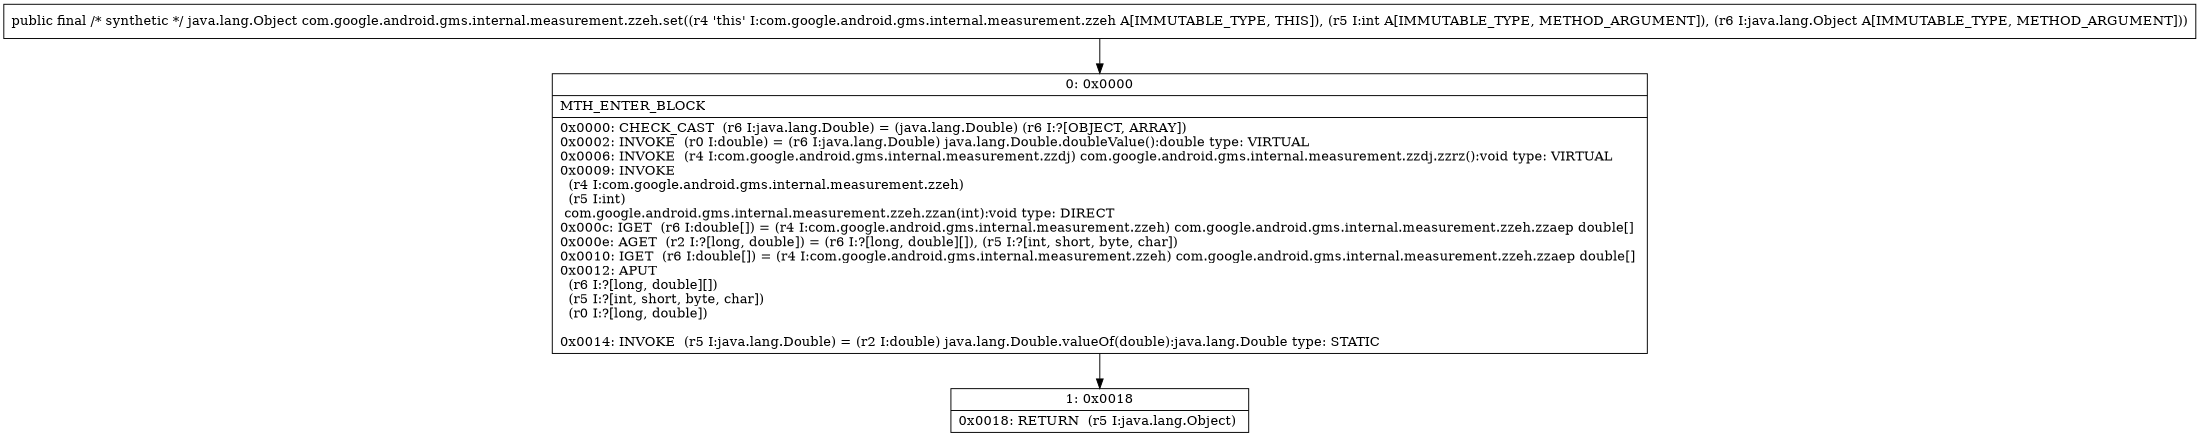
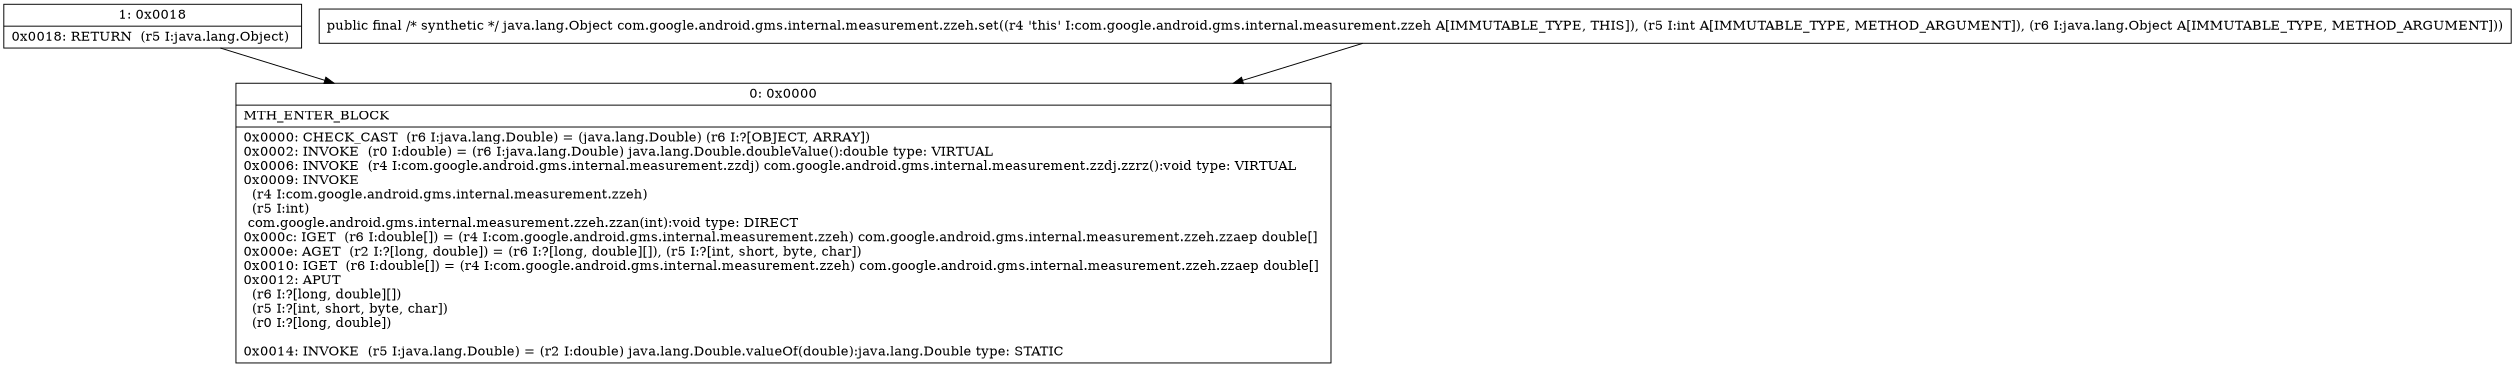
(1100, 366) -> (273, 64)
